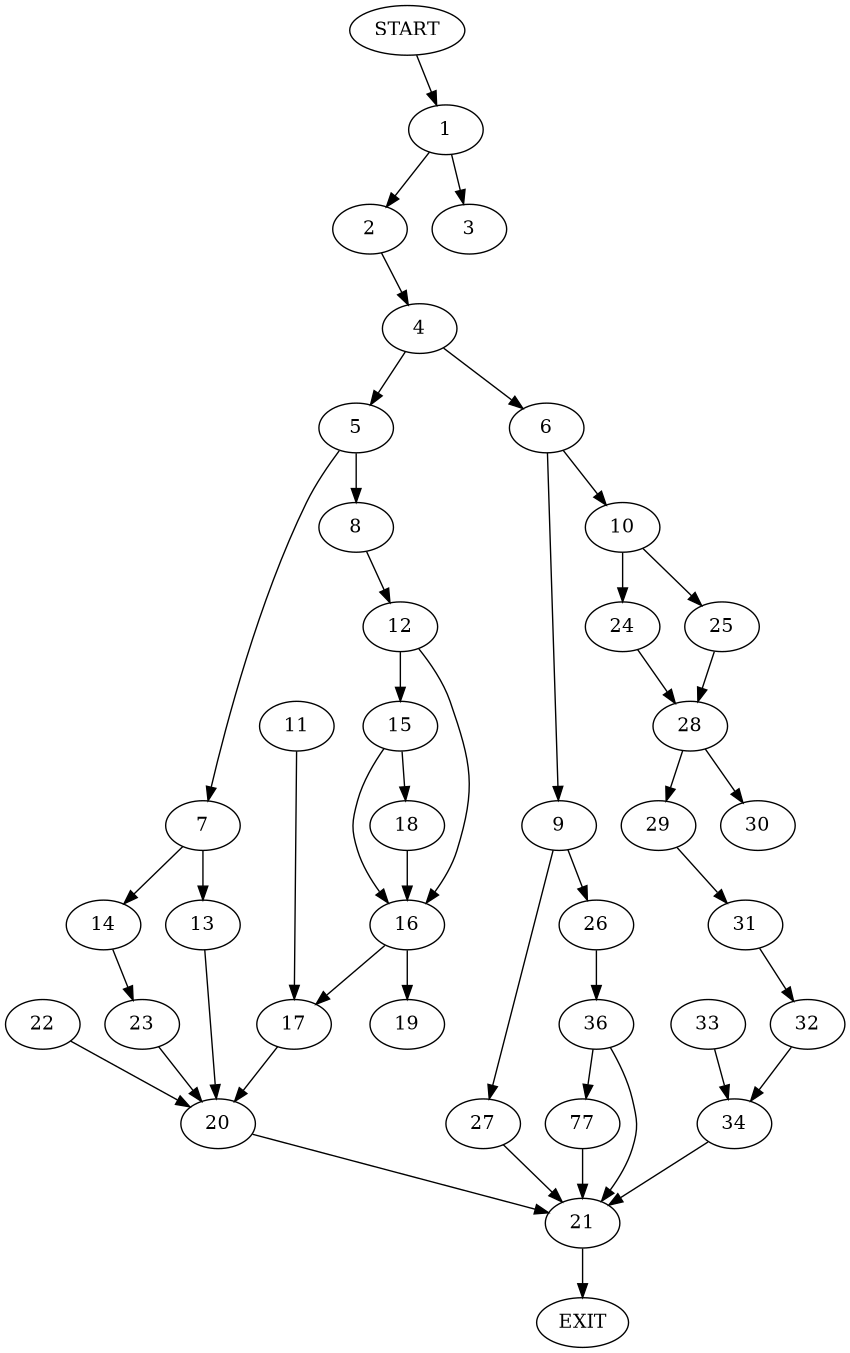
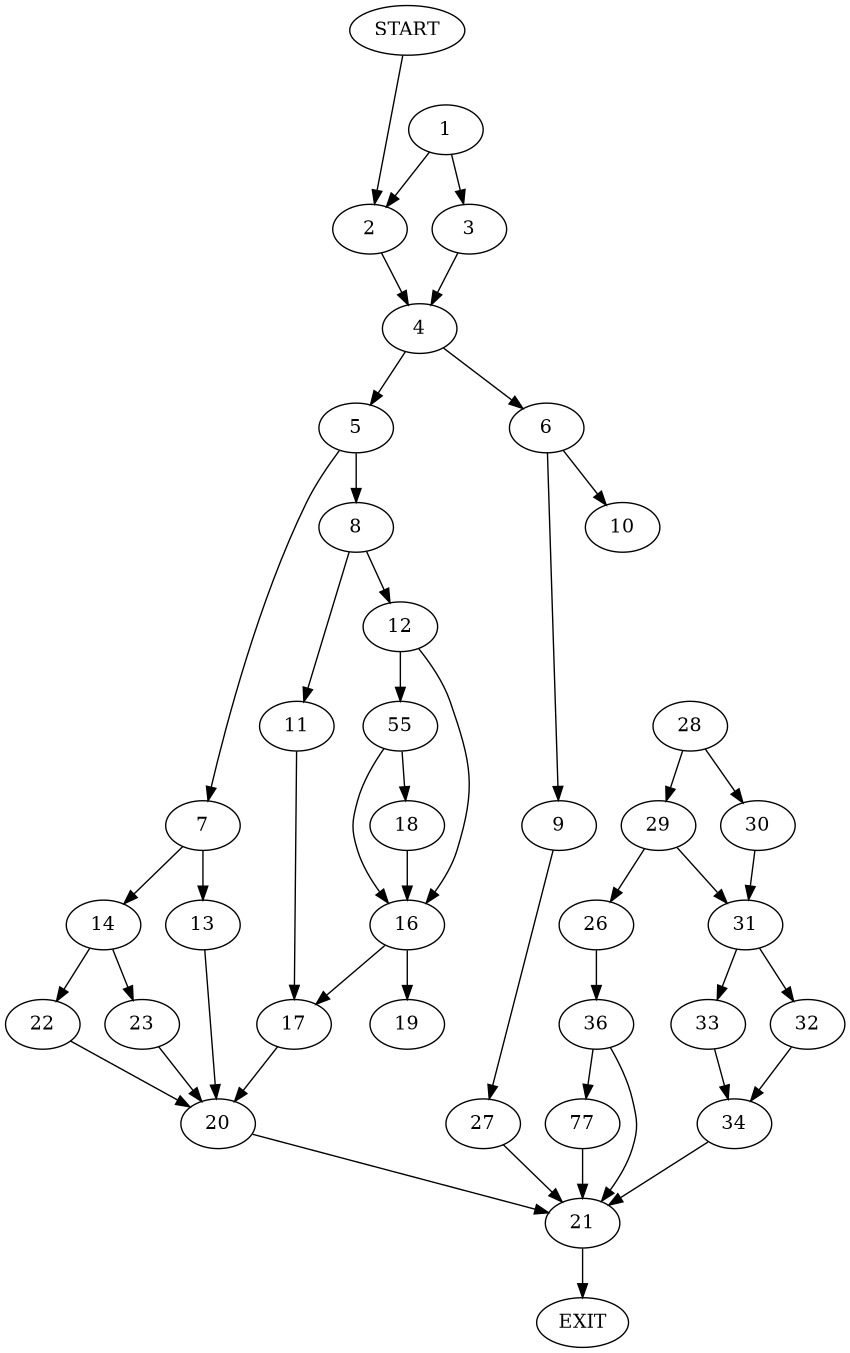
(424, 74) -> (390, 123)
none -> (448, 273)
none -> (329, 620)
(623, 627) -> none
(722, 627) -> none
(400, 726) -> (400, 726)
none -> (753, 868)
(575, 869) -> (631, 869)
none -> (729, 968)
none -> (77, 969)
